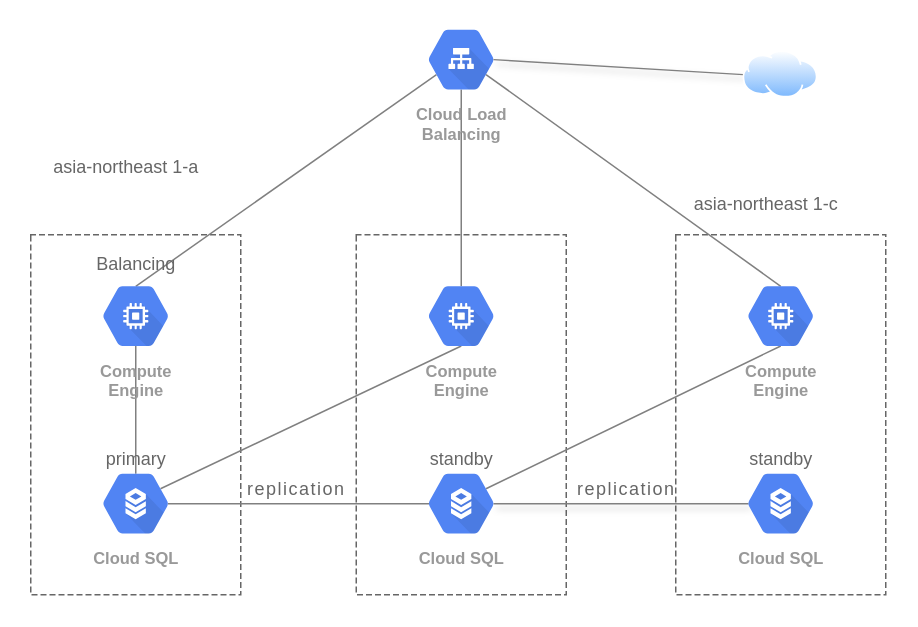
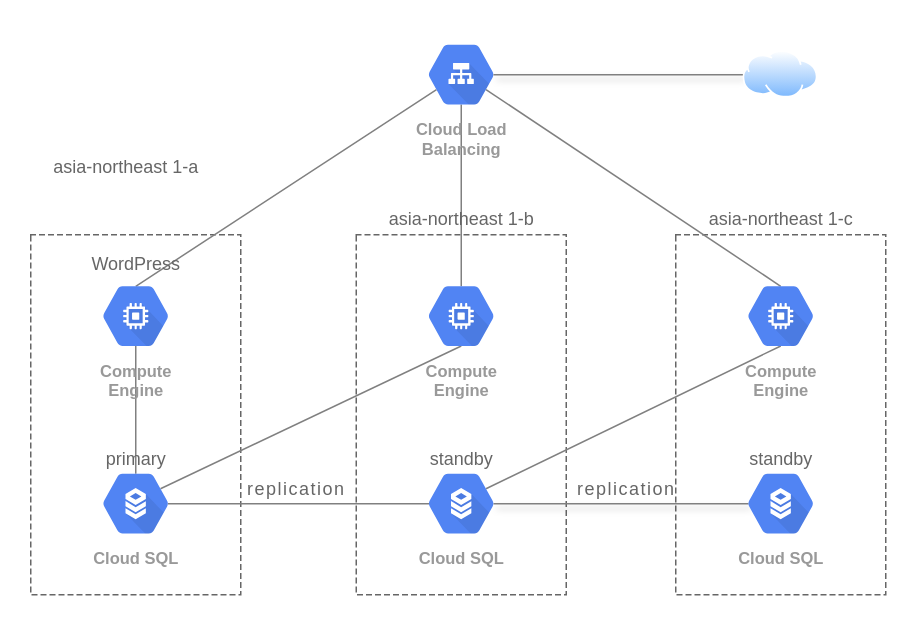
(461, 60) -> (461, 75)
(766, 205) -> (781, 220)
none -> (461, 220)
(137, 265) -> (137, 265)
